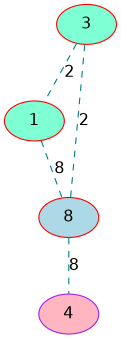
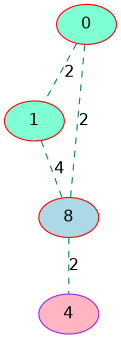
(87, 24) -> (87, 24)
(60, 169) -> (60, 169)
(74, 266) -> (74, 266)
